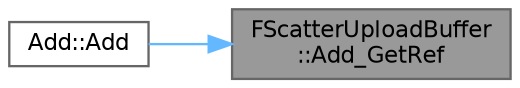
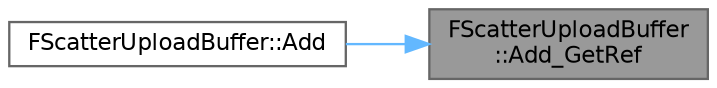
(79, 44) -> (178, 44)
